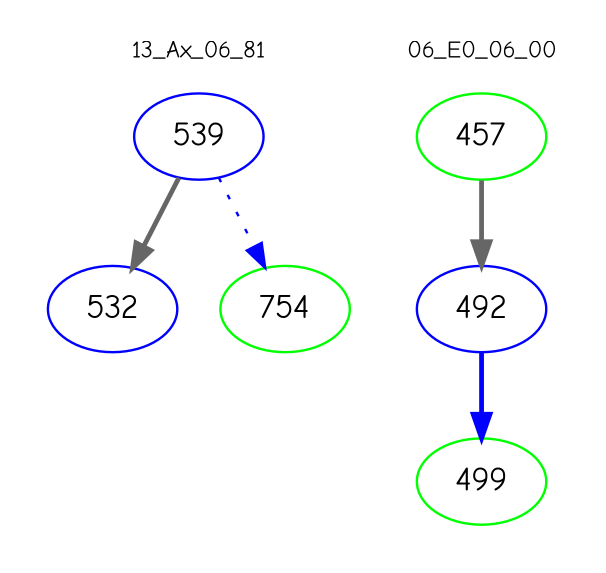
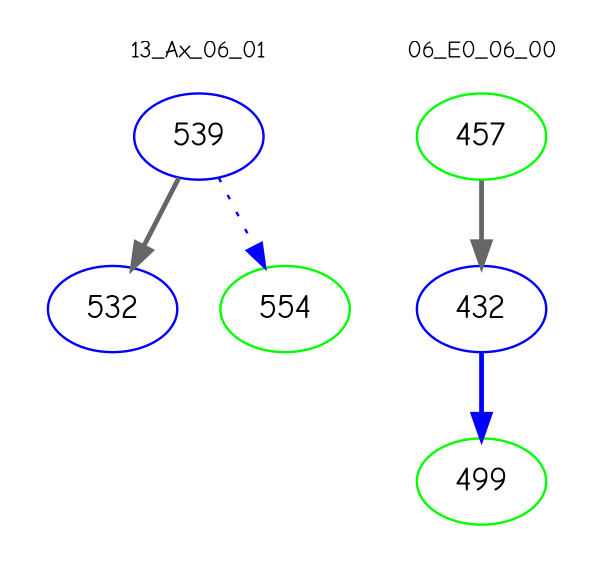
(199, 52) -> (199, 52)
(285, 309) -> (285, 309)
(482, 309) -> (482, 309)
